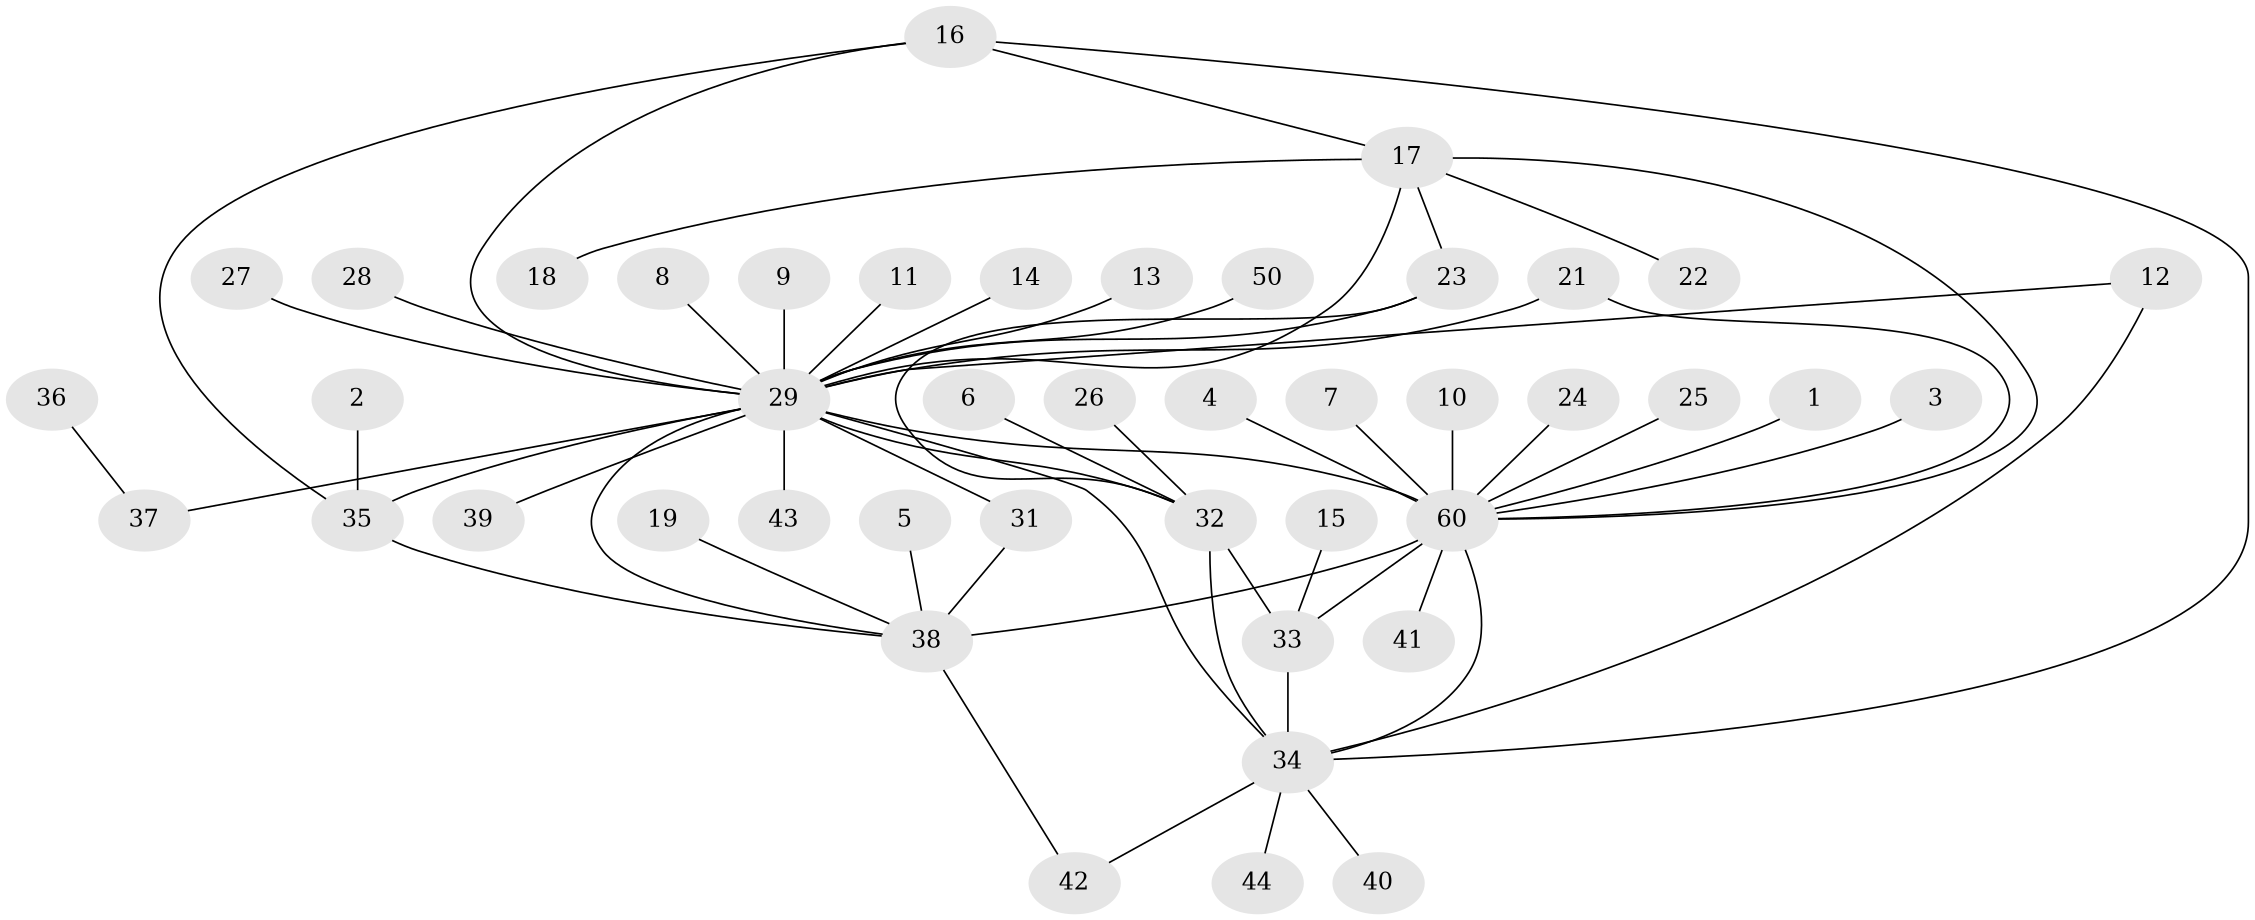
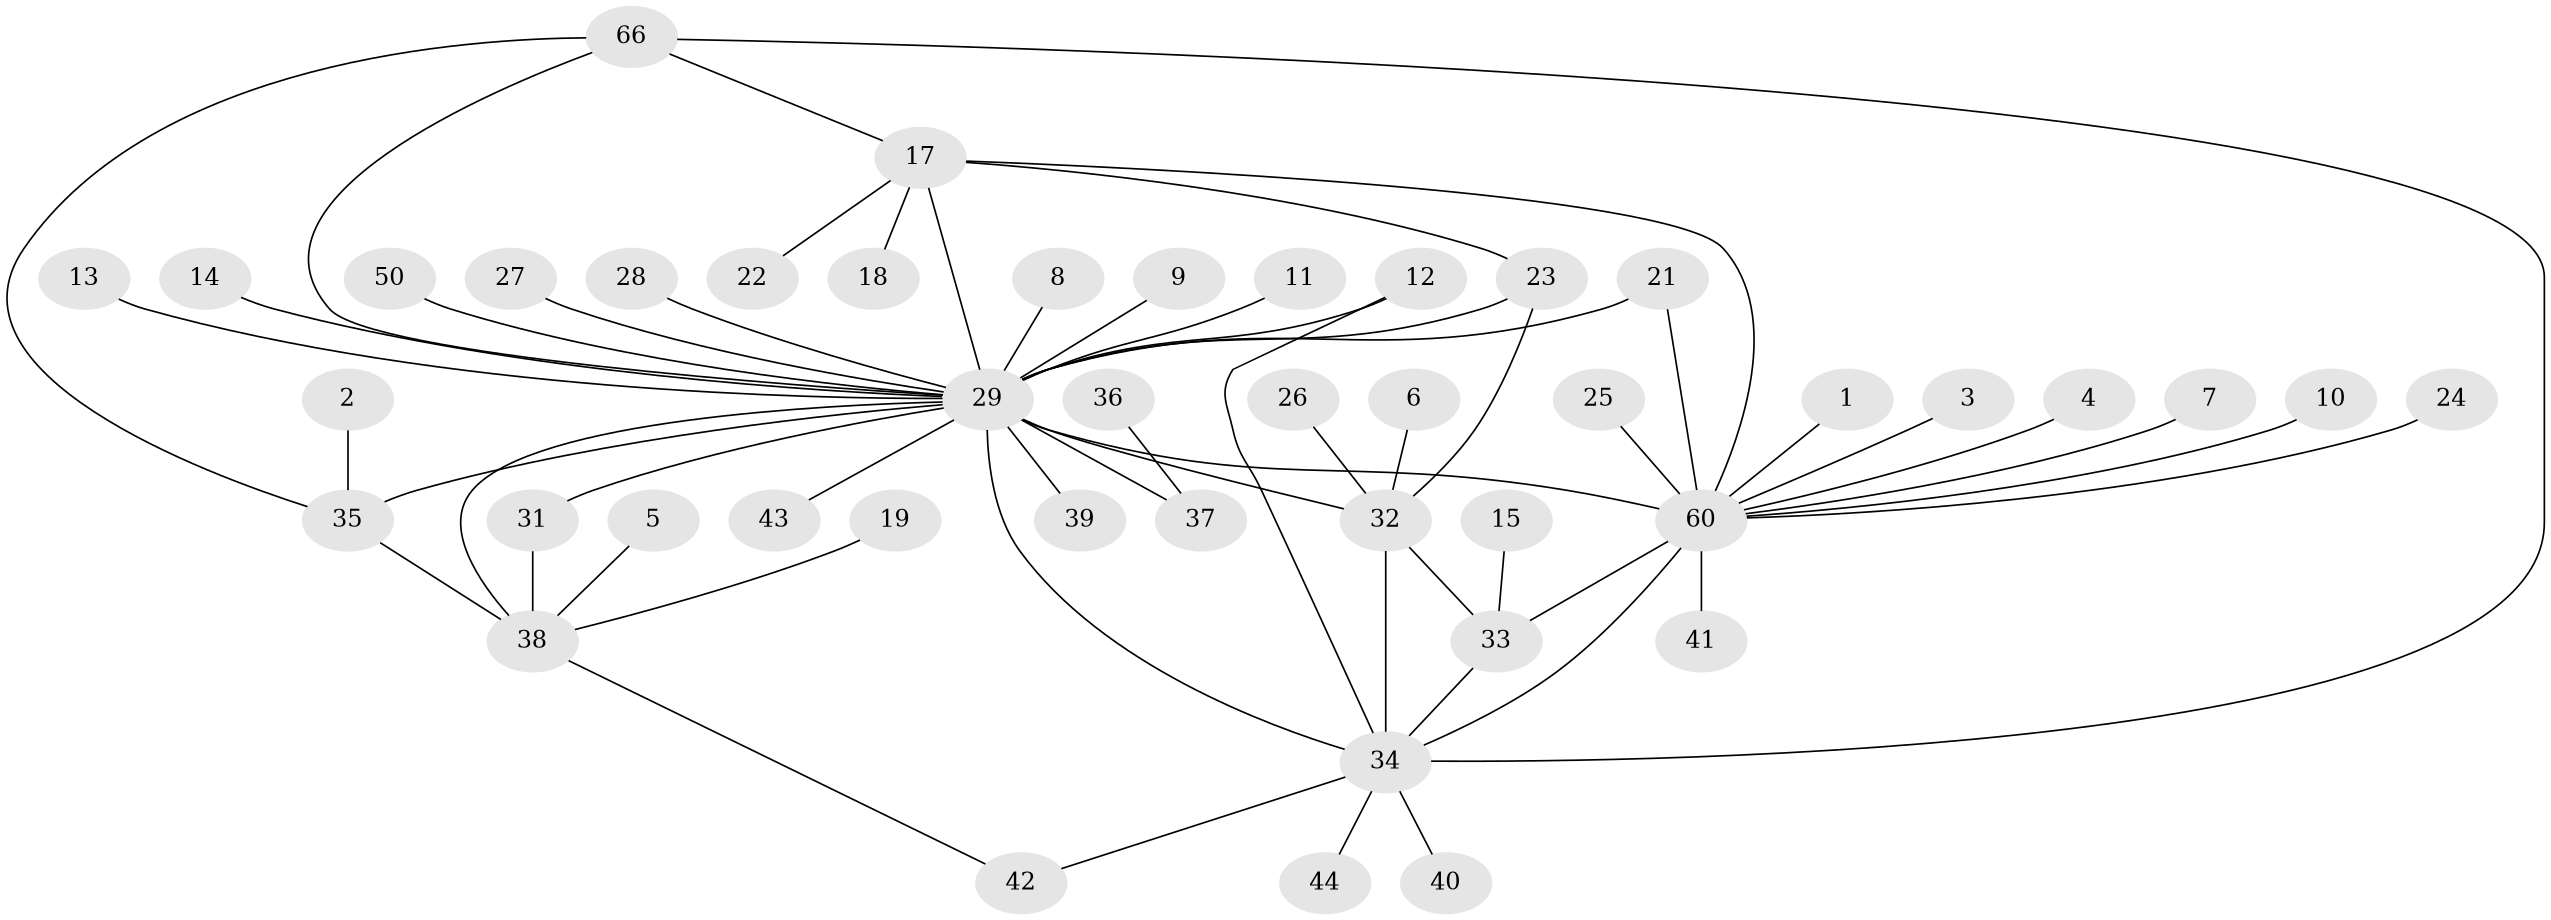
(950, 37) -> (632, 37)
(1197, 600) -> none
